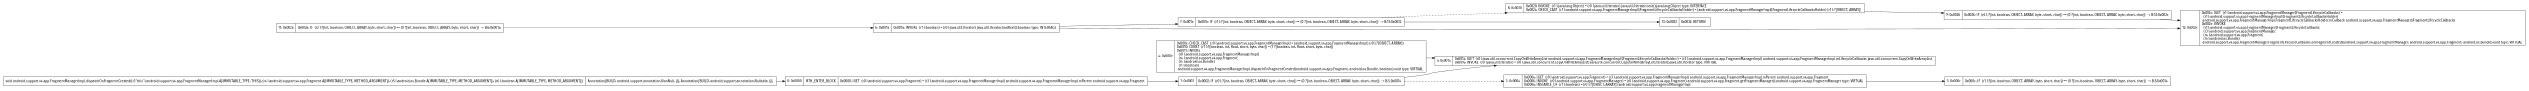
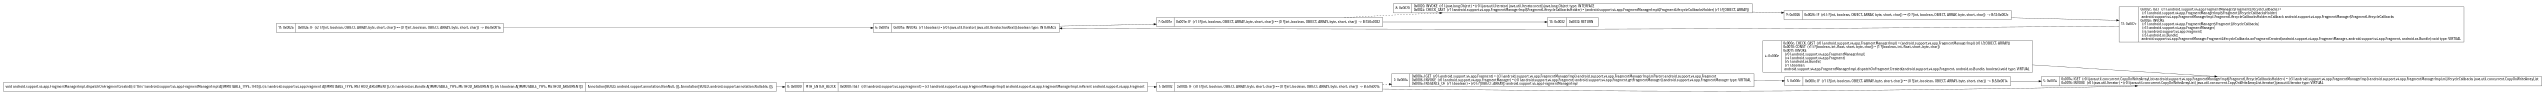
(1619, 29) -> (1591, 29)
none -> (2025, 81)
